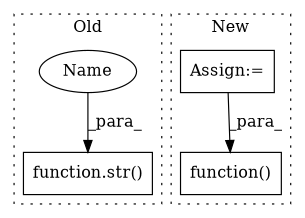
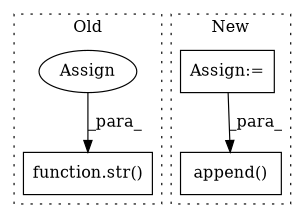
(88, 72) -> (88, 72)
(231, 173) -> (231, 173)
